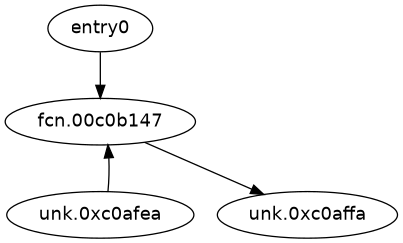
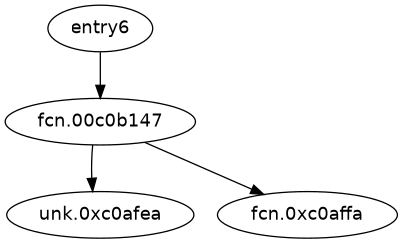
(100, 28) -> (100, 28)
(109, 175) -> (92, 162)
(307, 215) -> (307, 215)
